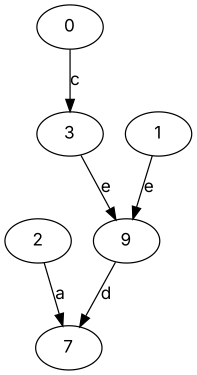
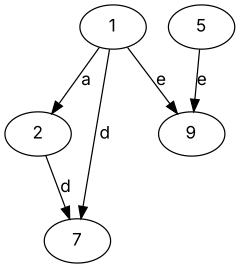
(70, 27) -> none
none -> (79, 75)
(70, 134) -> (202, 27)
(101, 289) -> (96, 128)
(60, 294) -> (66, 187)
